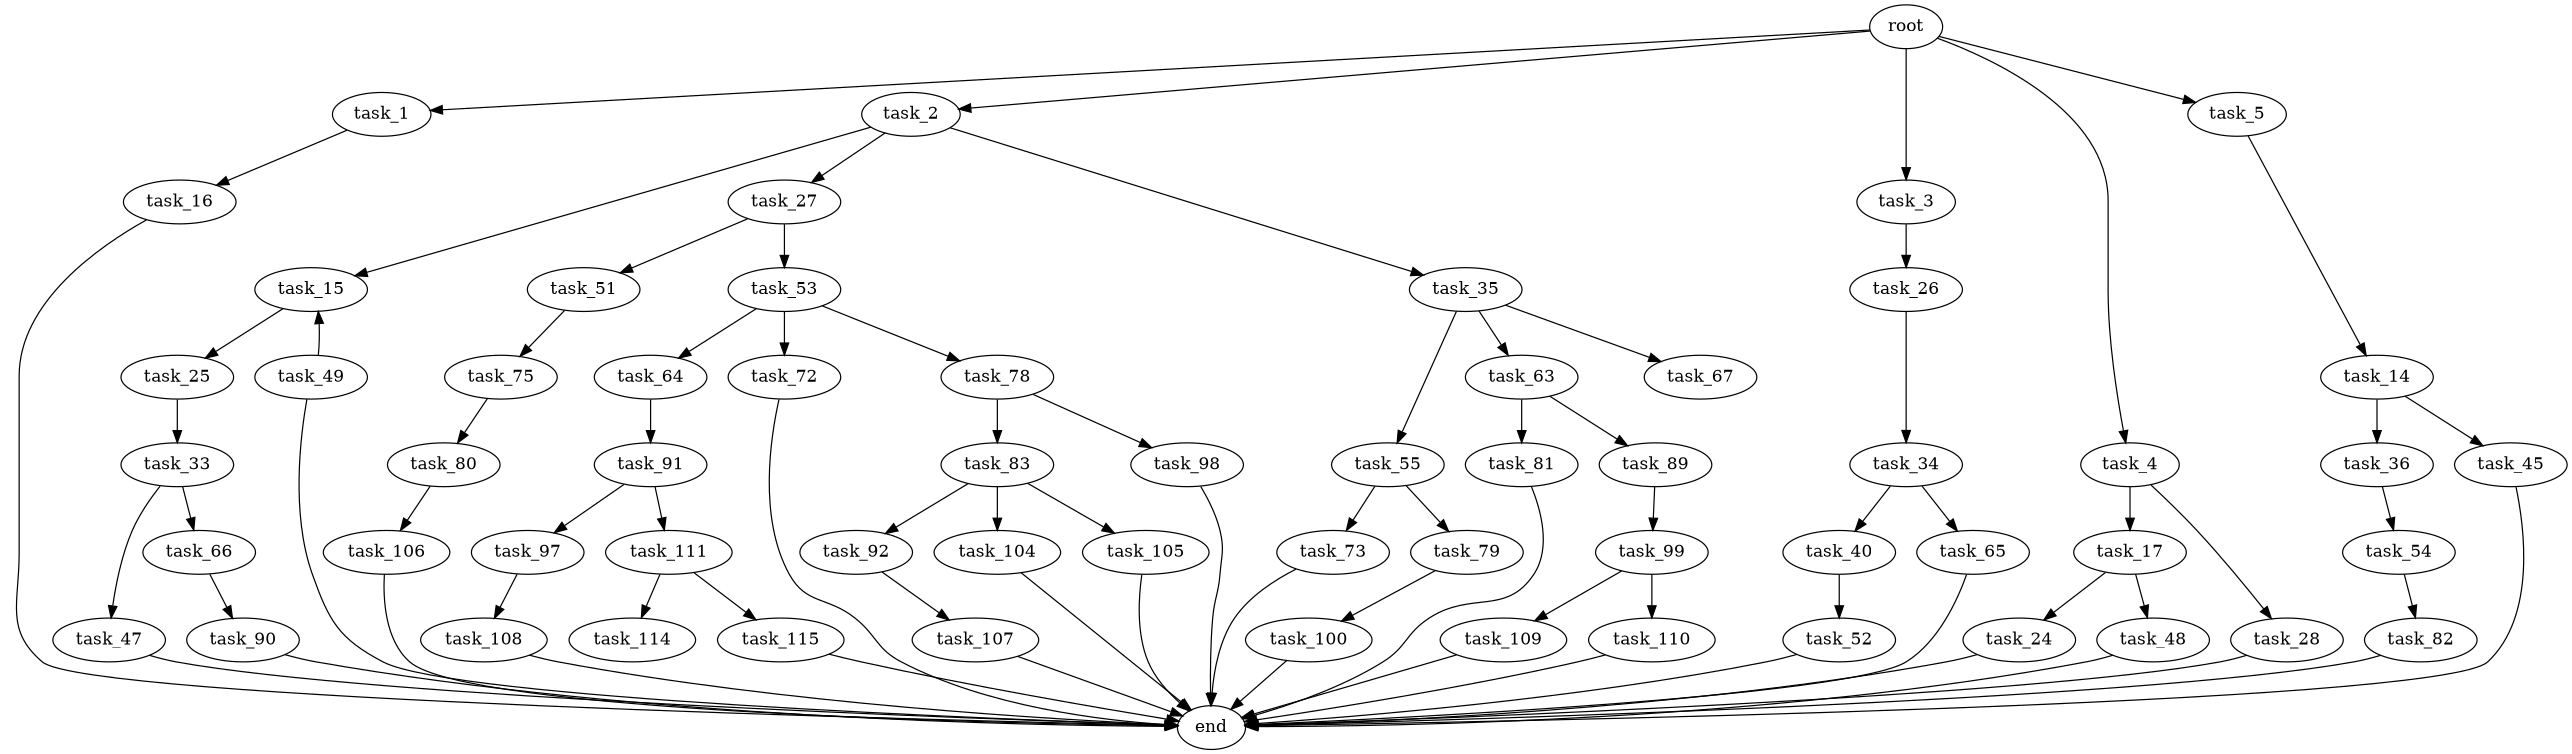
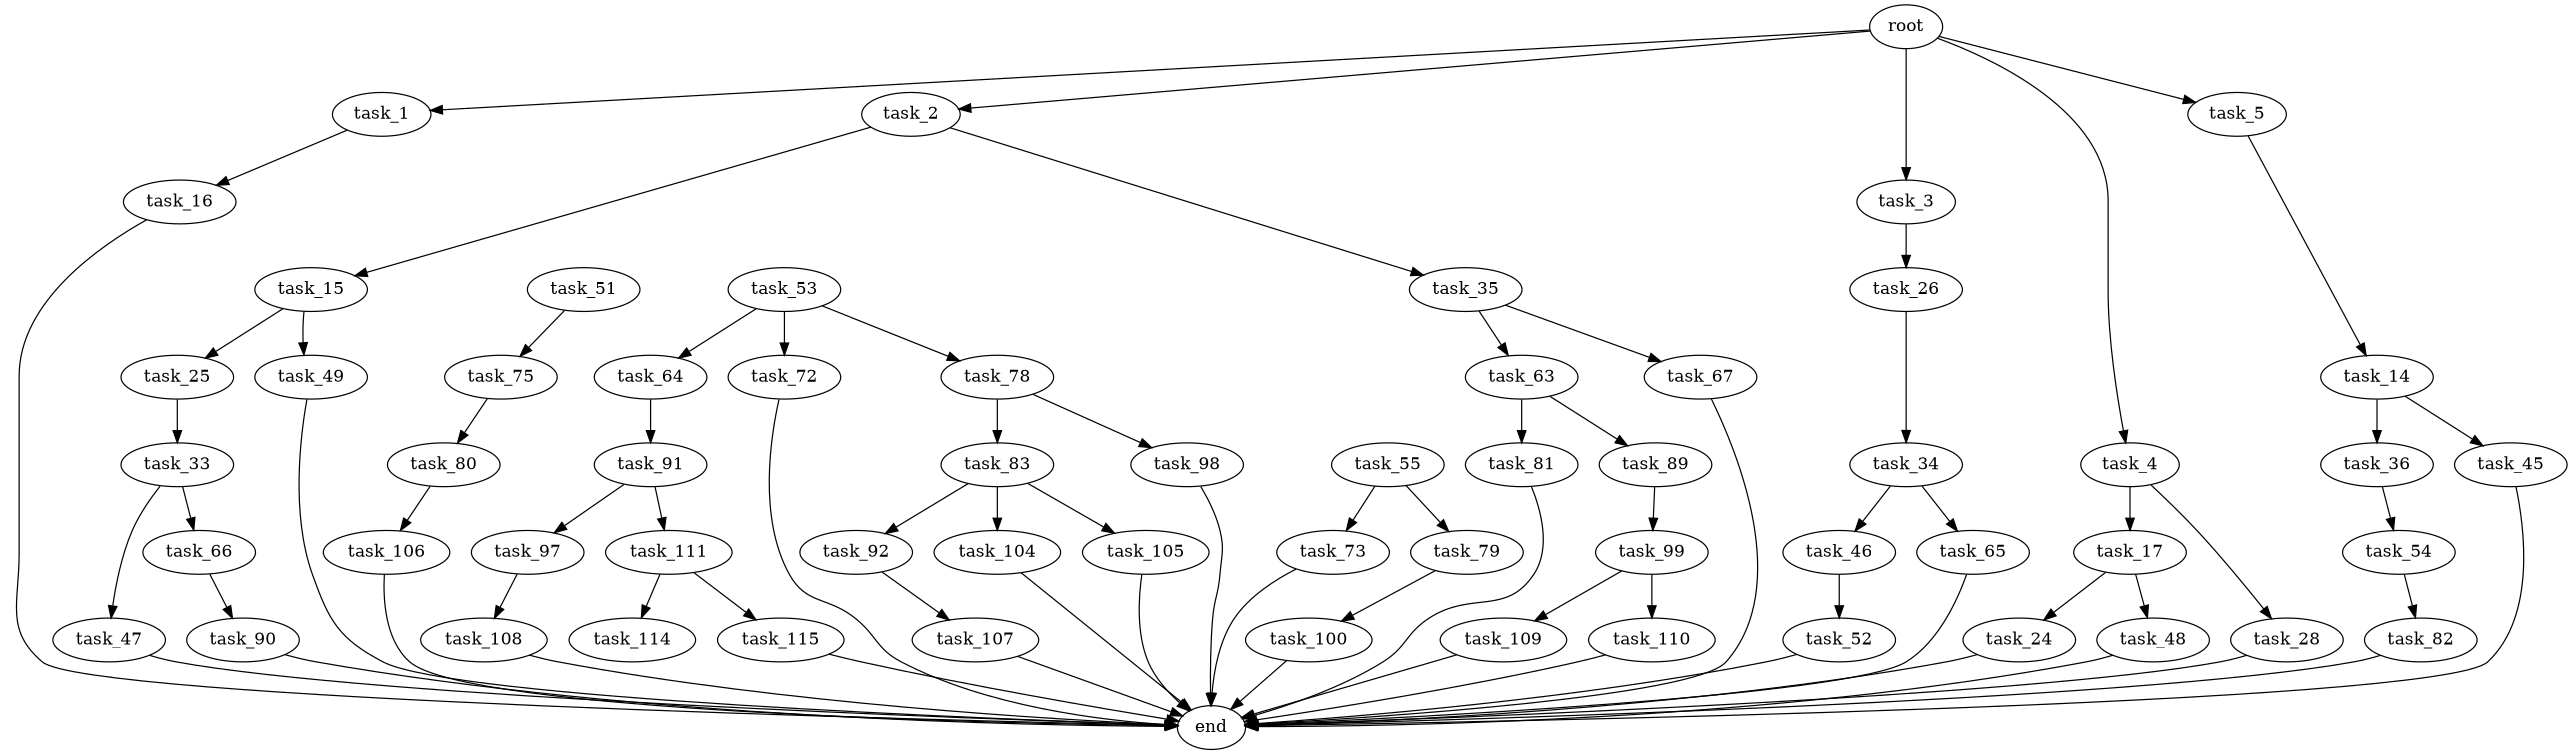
(784, 202) -> none
(319, 339) -> (303, 327)
(1429, 371) -> none
(1839, 552) -> (1839, 552)
none -> (1734, 650)
